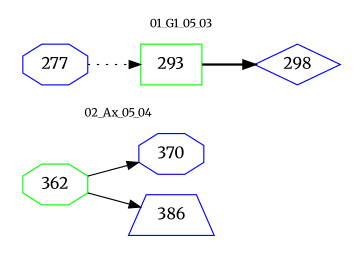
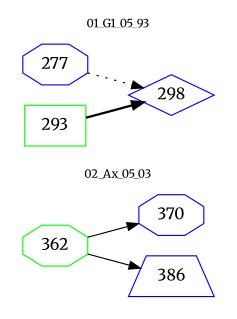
(181, 24) -> (118, 24)
(108, 65) -> (110, 79)
(118, 114) -> (118, 175)
